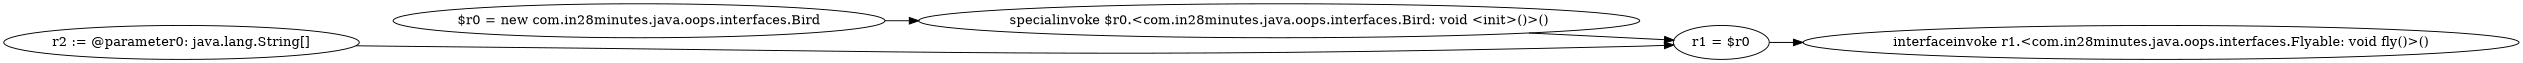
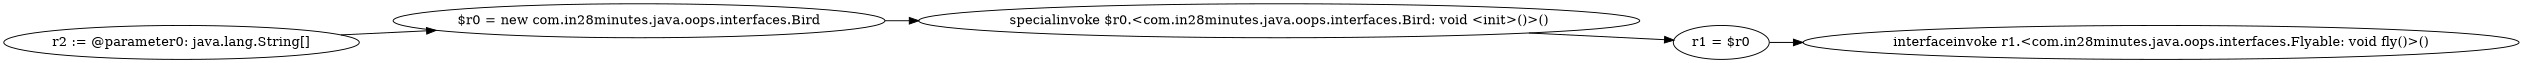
(1010, 53) -> (384, 33)
